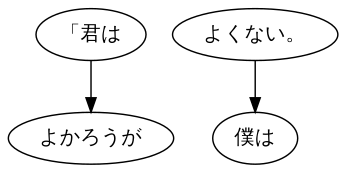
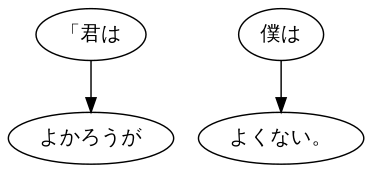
(255, 79) -> (281, 79)
